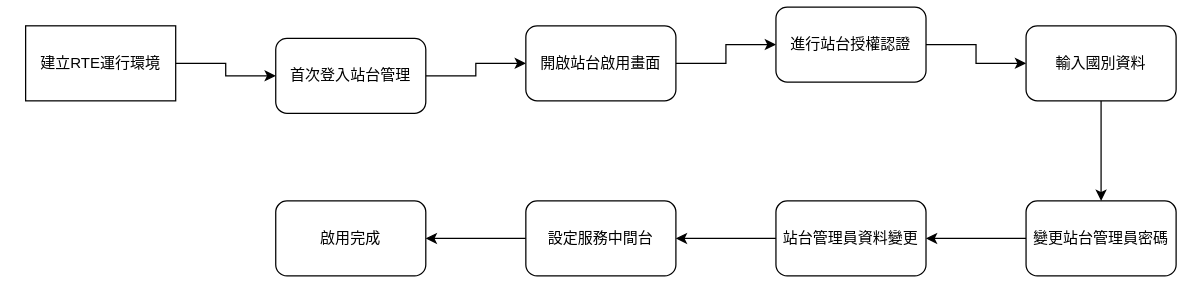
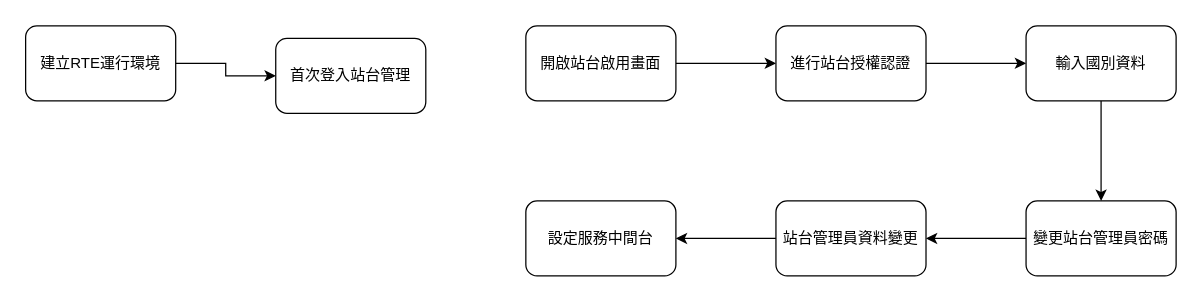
(851, 44) -> (851, 63)
(101, 63) -> (101, 63)
(476, 74) -> none
(351, 238) -> none
(480, 238) -> none
